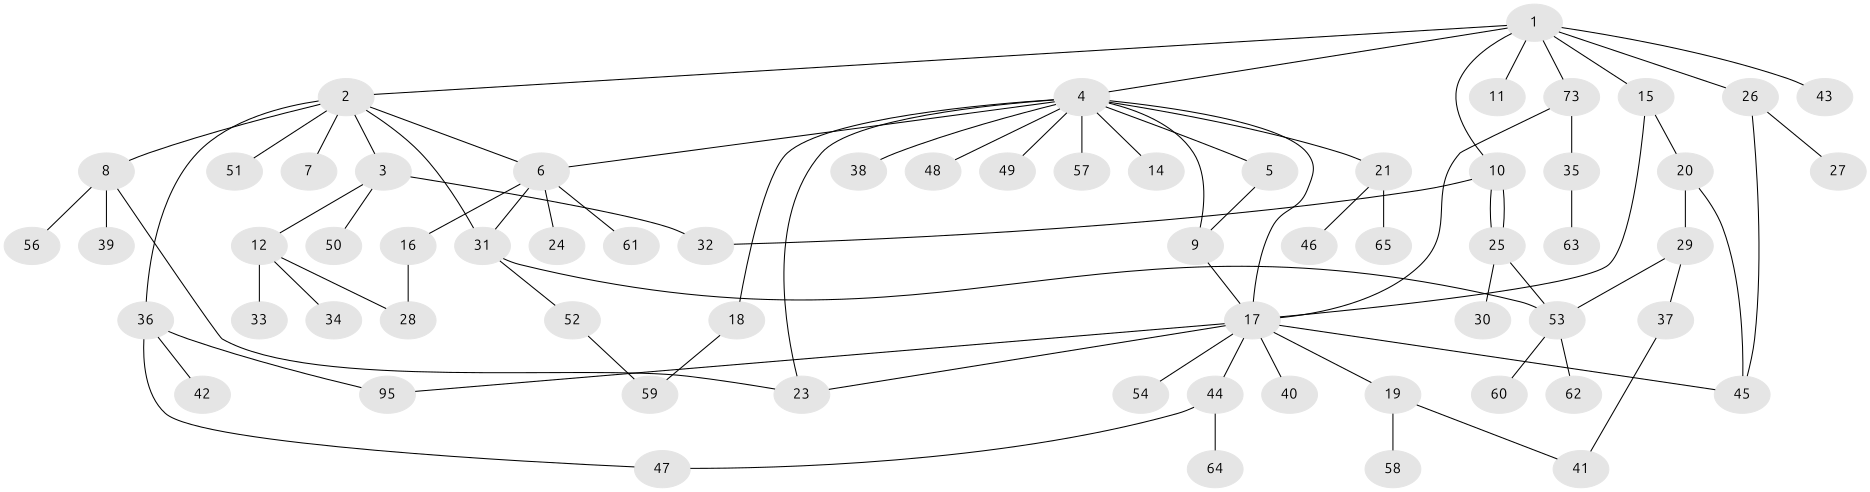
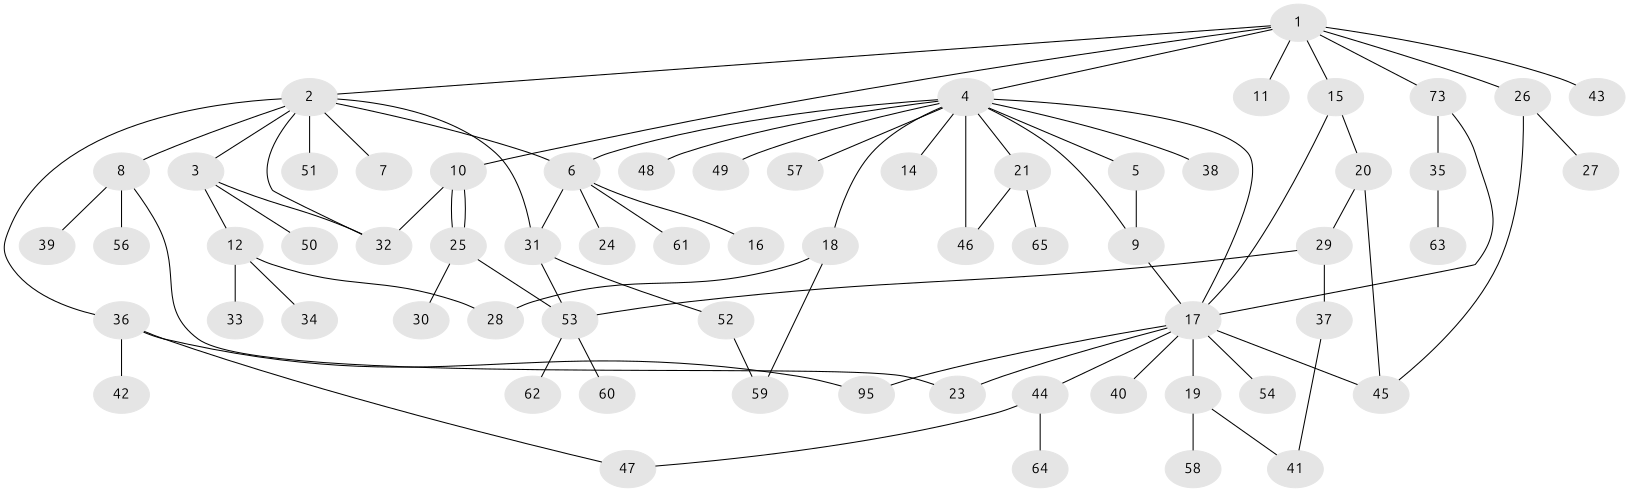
(825, 150) -> (966, 172)
none -> (279, 194)
(408, 283) -> (663, 283)
